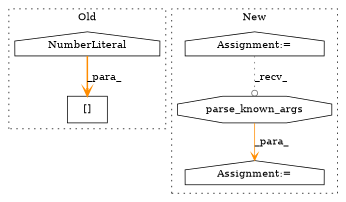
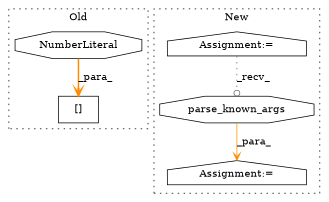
(87, 45) -> (78, 45)
